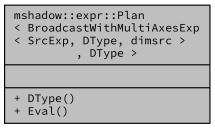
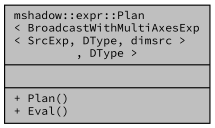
(45, 99) -> (42, 99)
